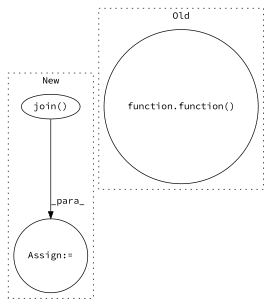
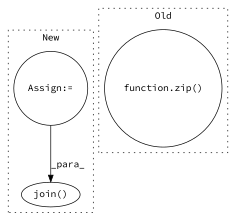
(181, 107) -> (163, 88)
(51, 165) -> (51, 150)
